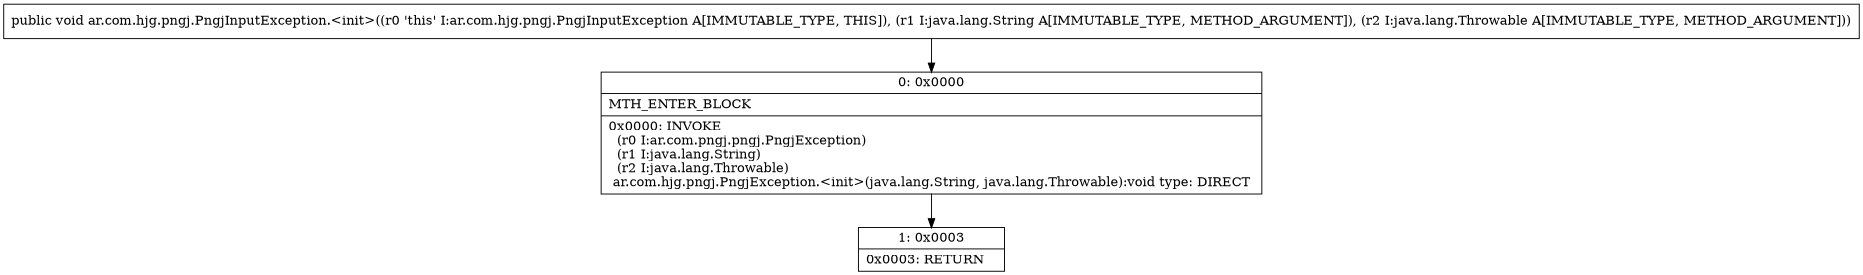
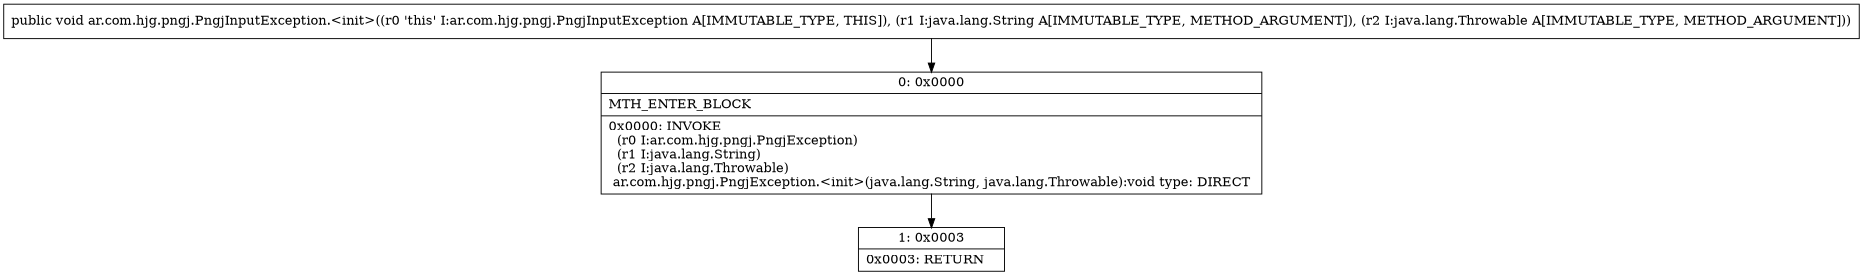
(737, 141) -> (733, 141)
